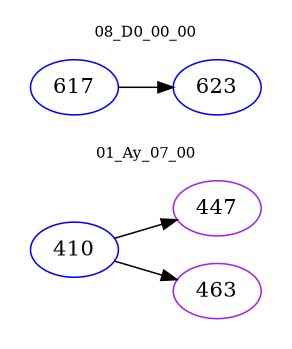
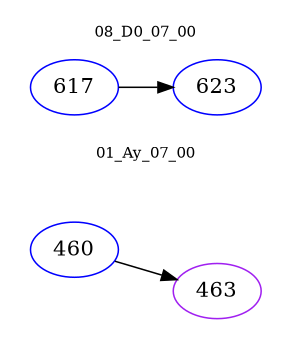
(146, 33) -> (146, 33)
(217, 208) -> none
(74, 250) -> (74, 250)
